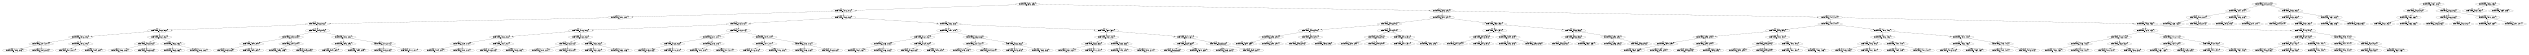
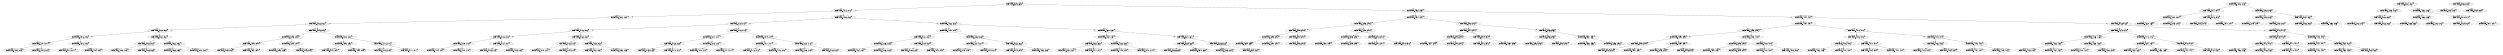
(1324, 44) -> none
